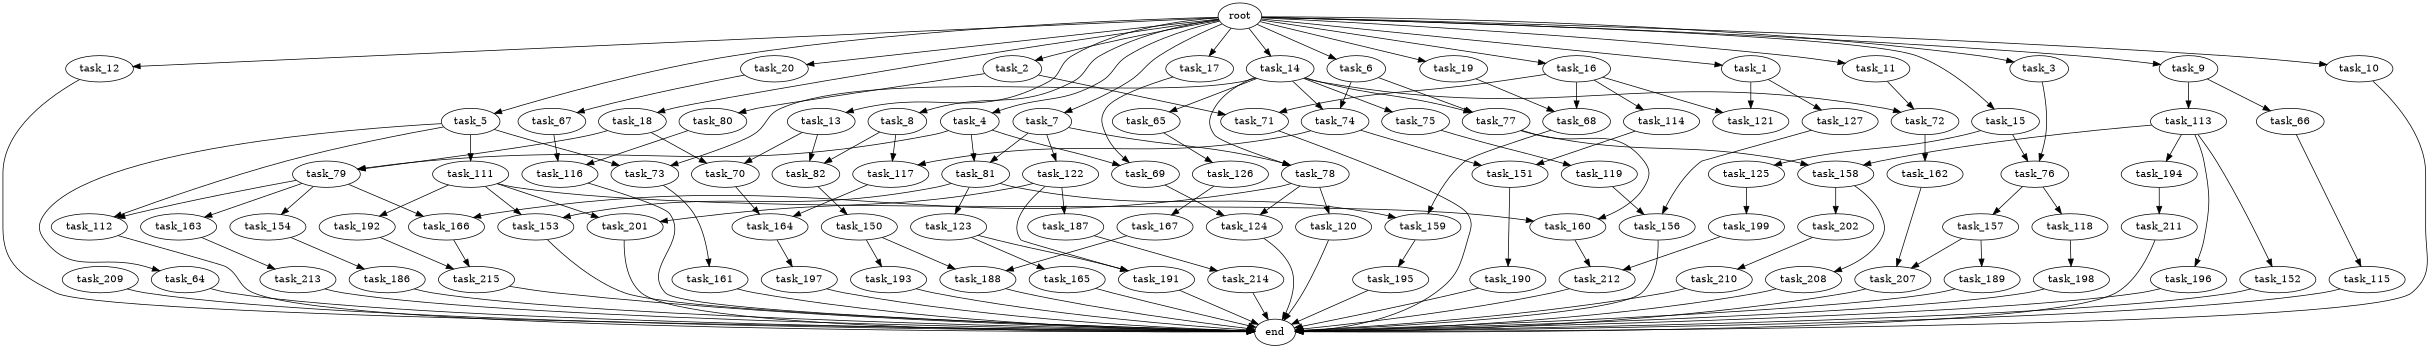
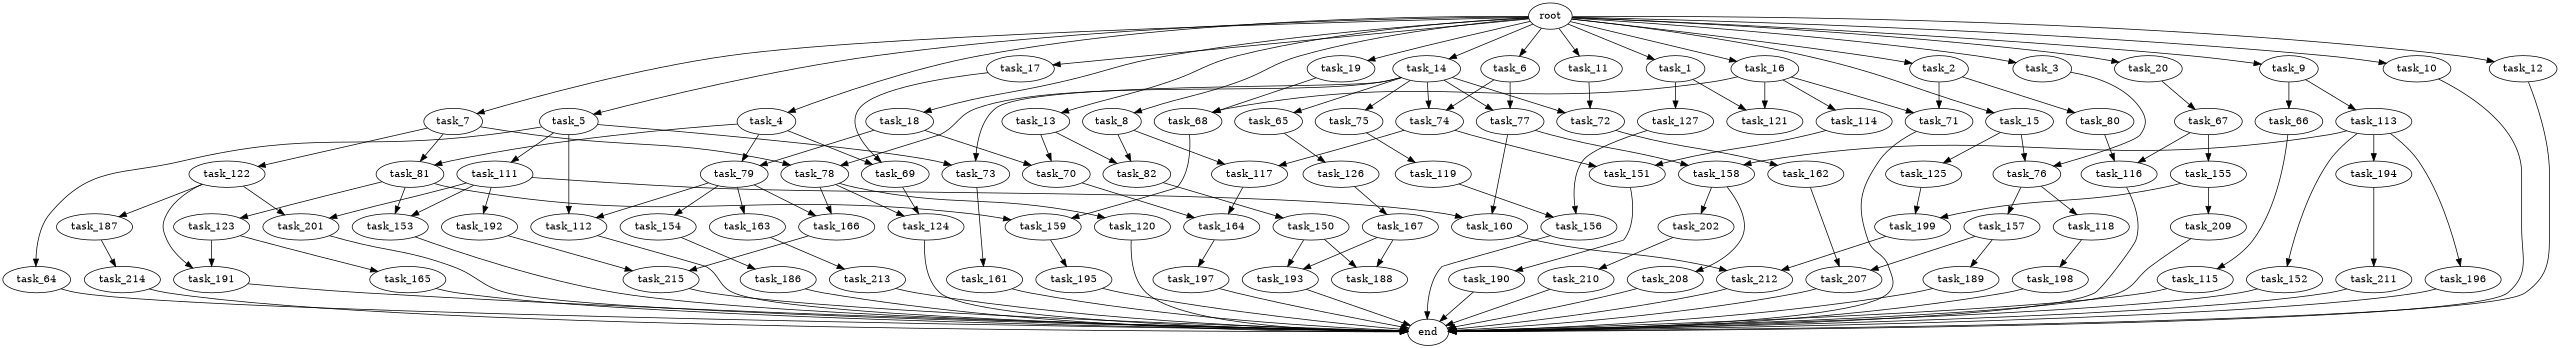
none -> (2208, 174)
none -> (1345, 251)
(1126, 312) -> none
